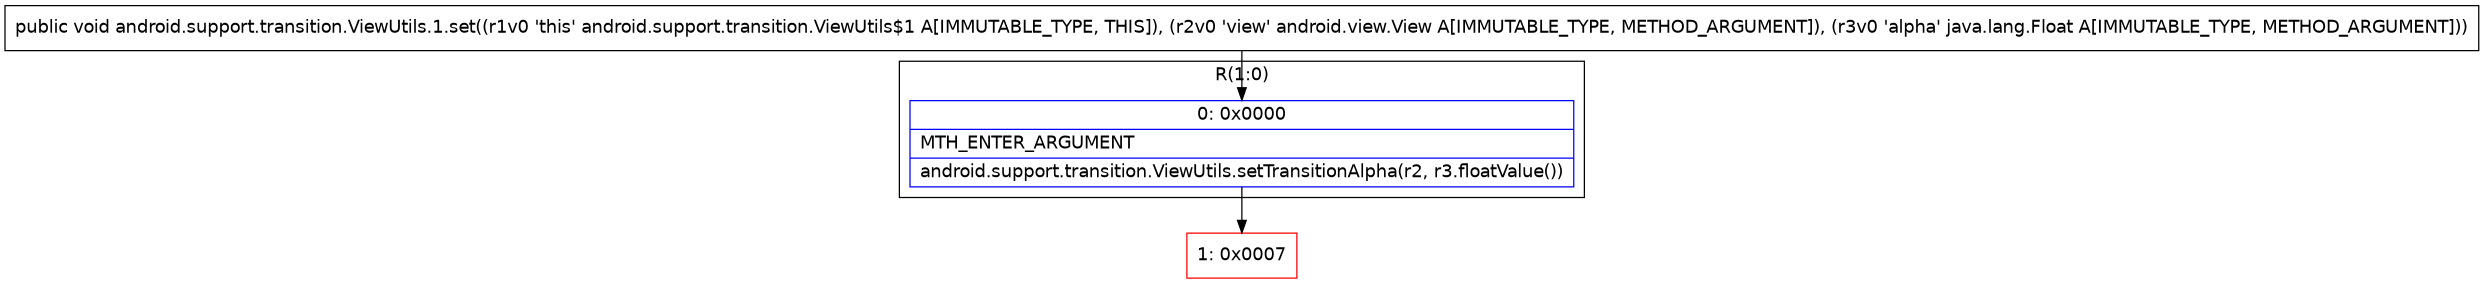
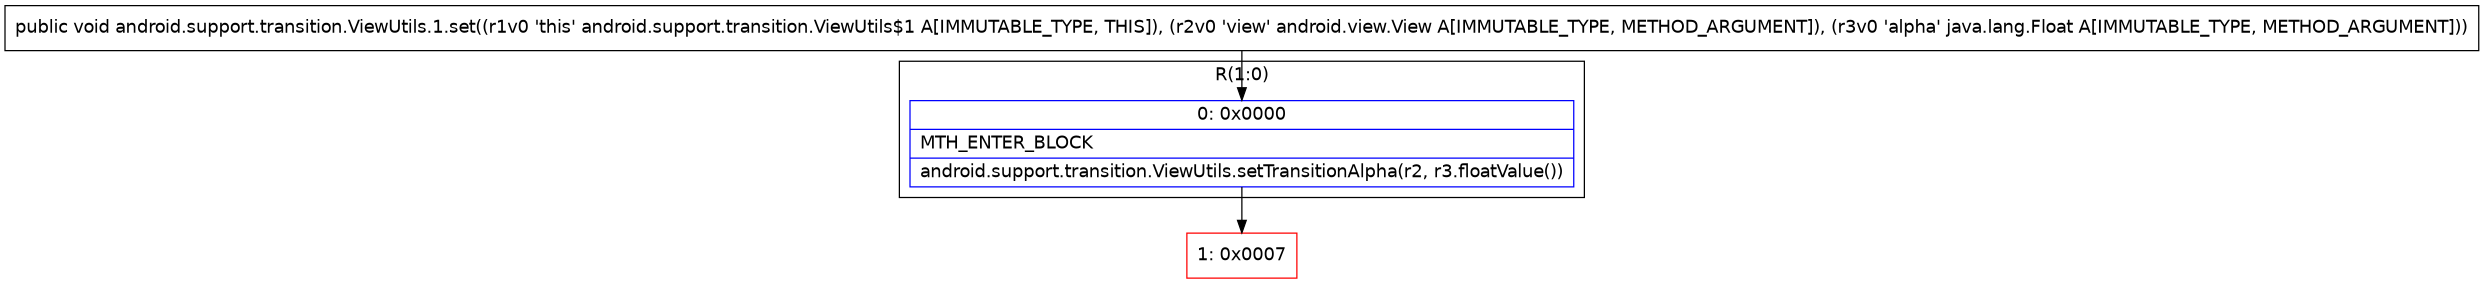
(1028, 143) -> (1007, 143)
